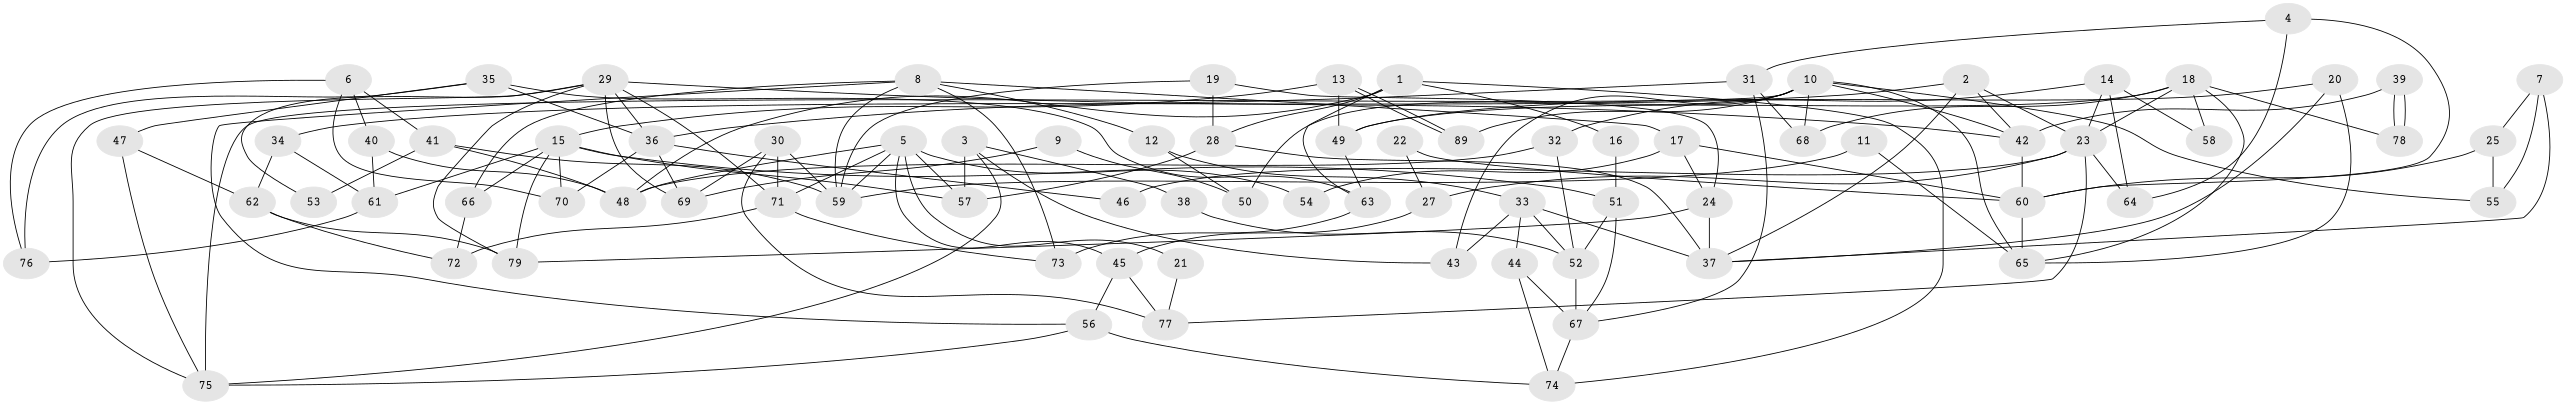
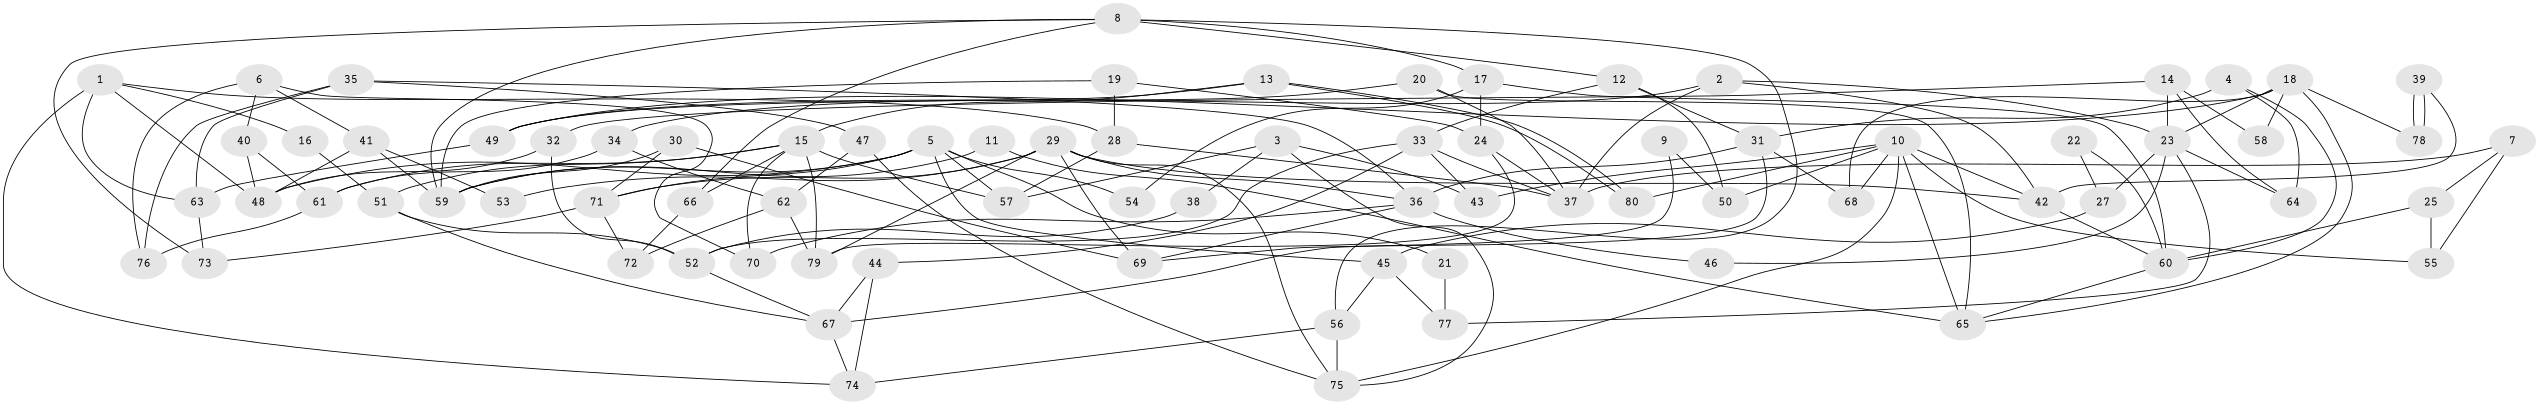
none -> (1689, 111)
(1461, 141) -> (1632, 202)
(899, 296) -> none
